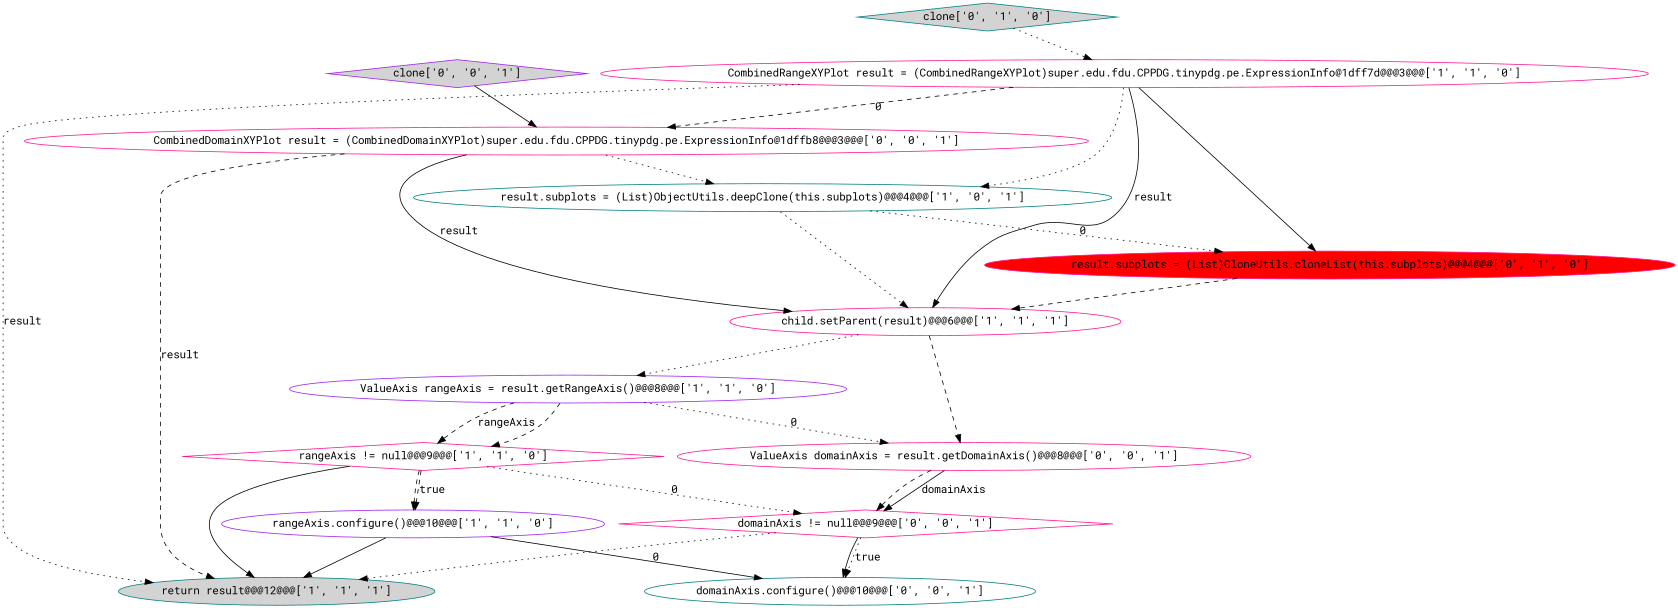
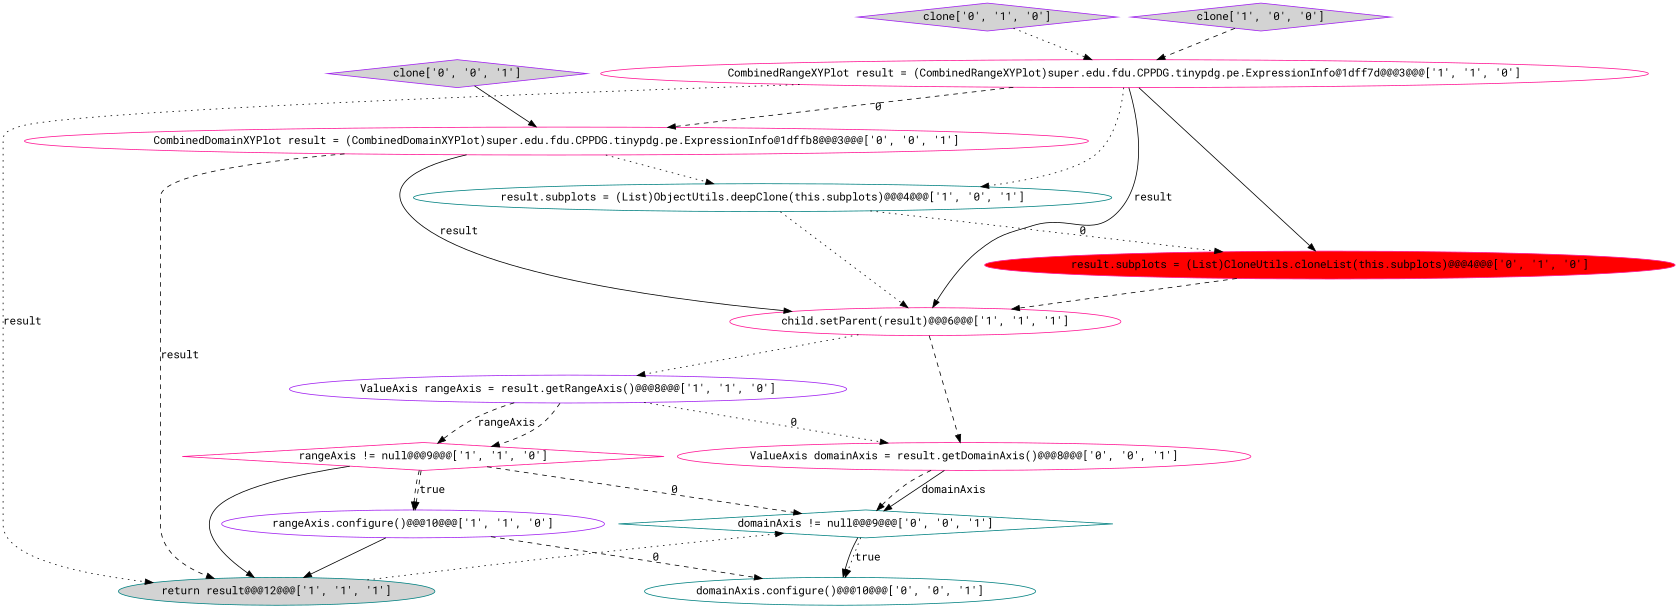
(987, 17) -> (987, 17)
none -> (1261, 17)
(640, 490) -> (640, 490)
(866, 524) -> (866, 524)
(571, 554) -> (571, 556)
(623, 557) -> (623, 557)
